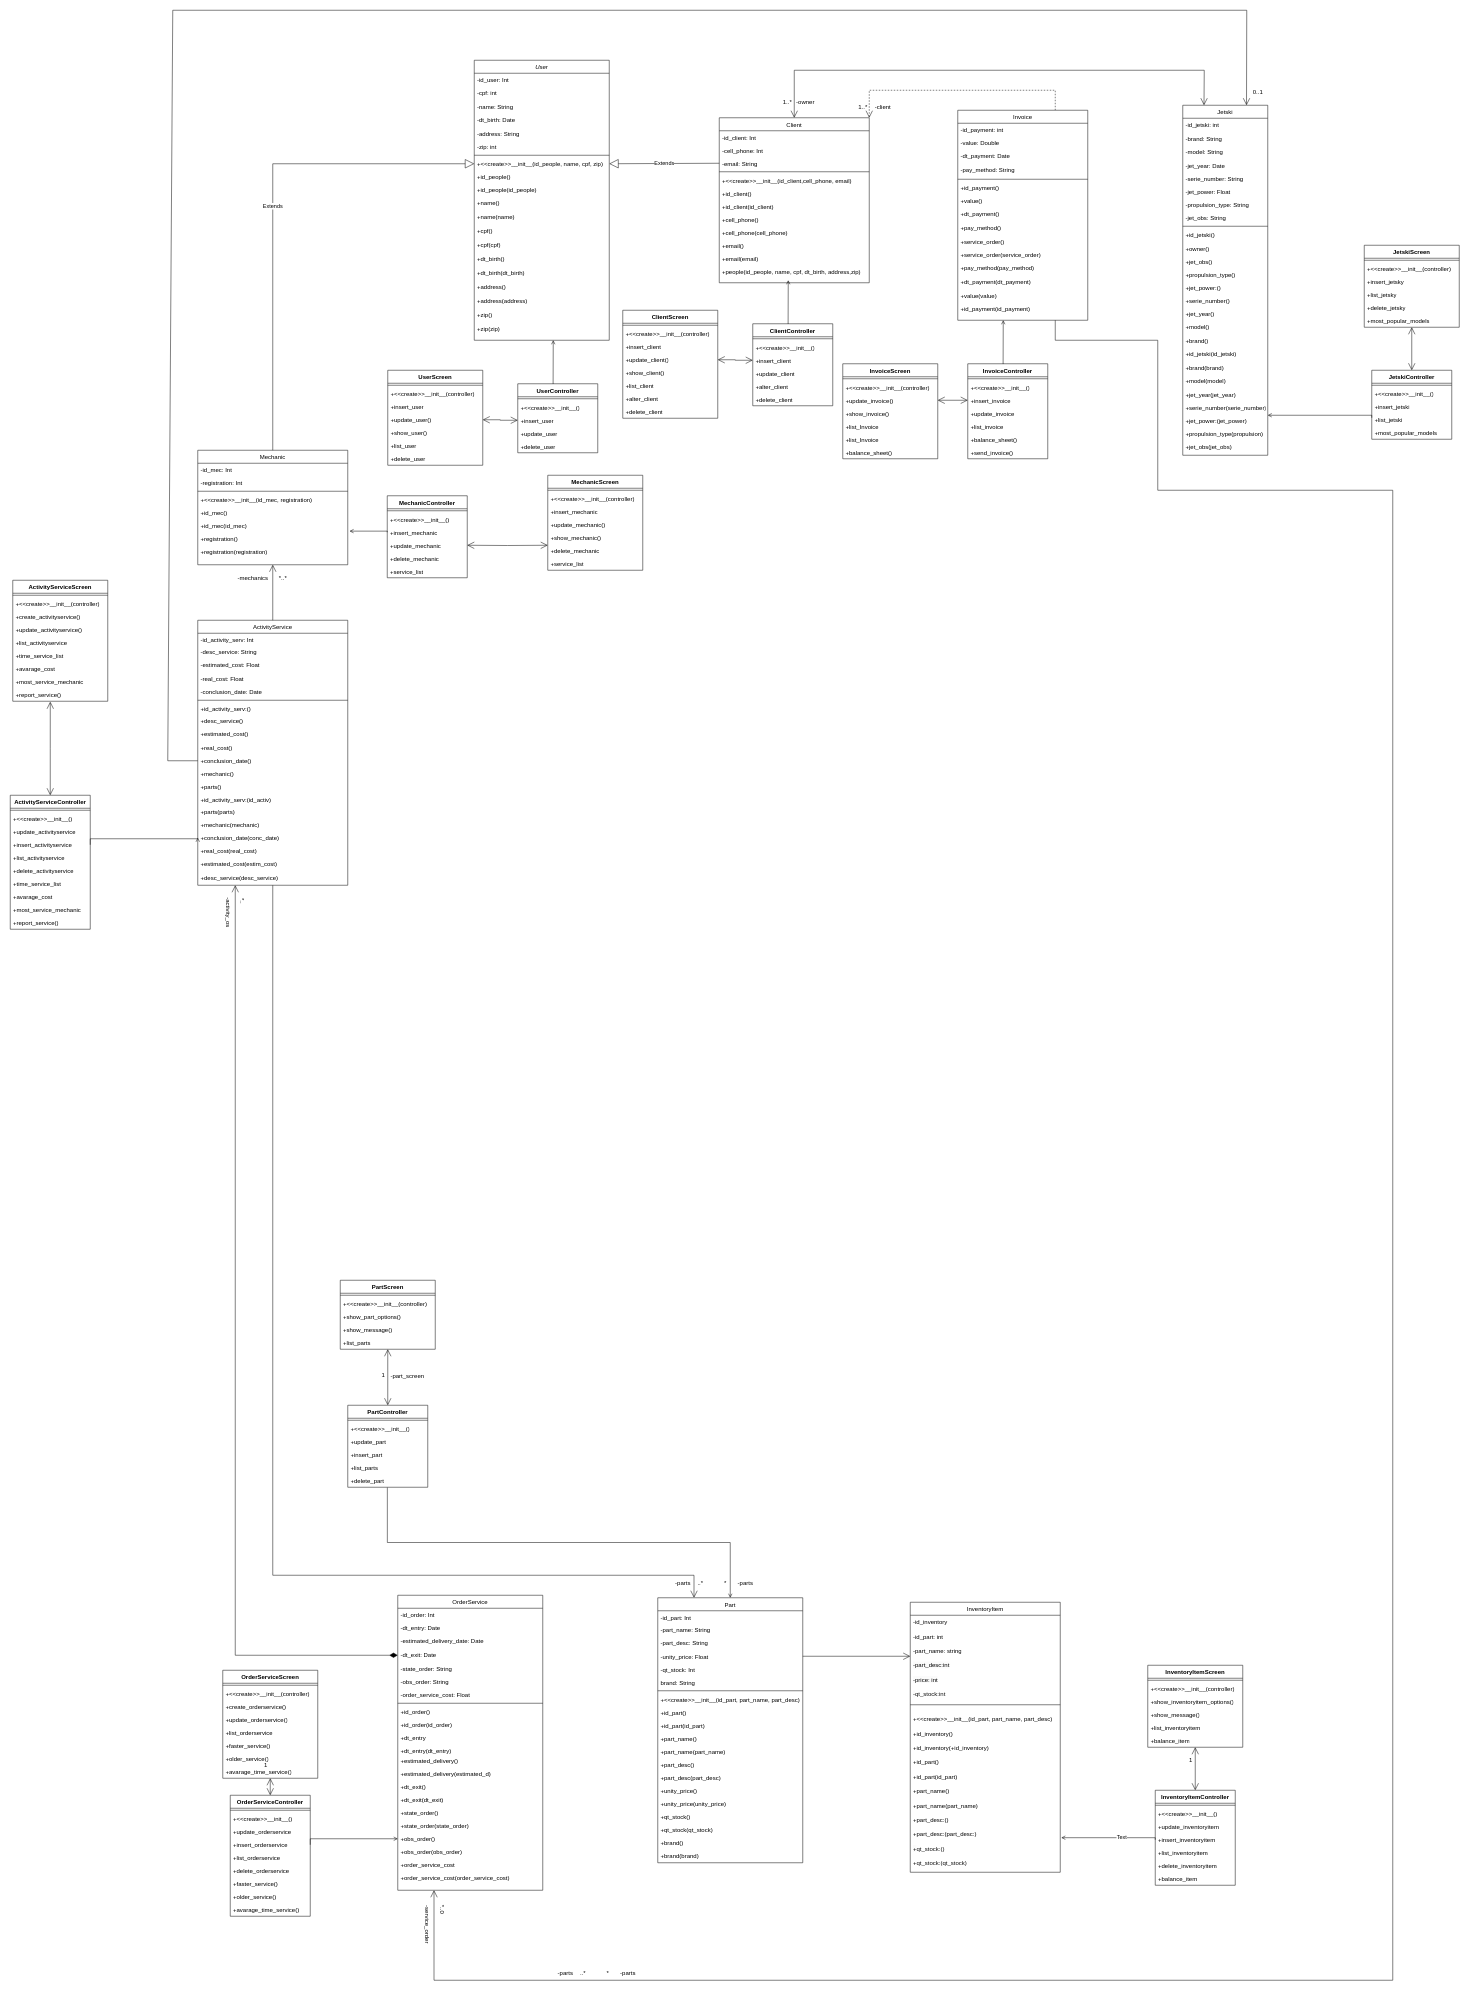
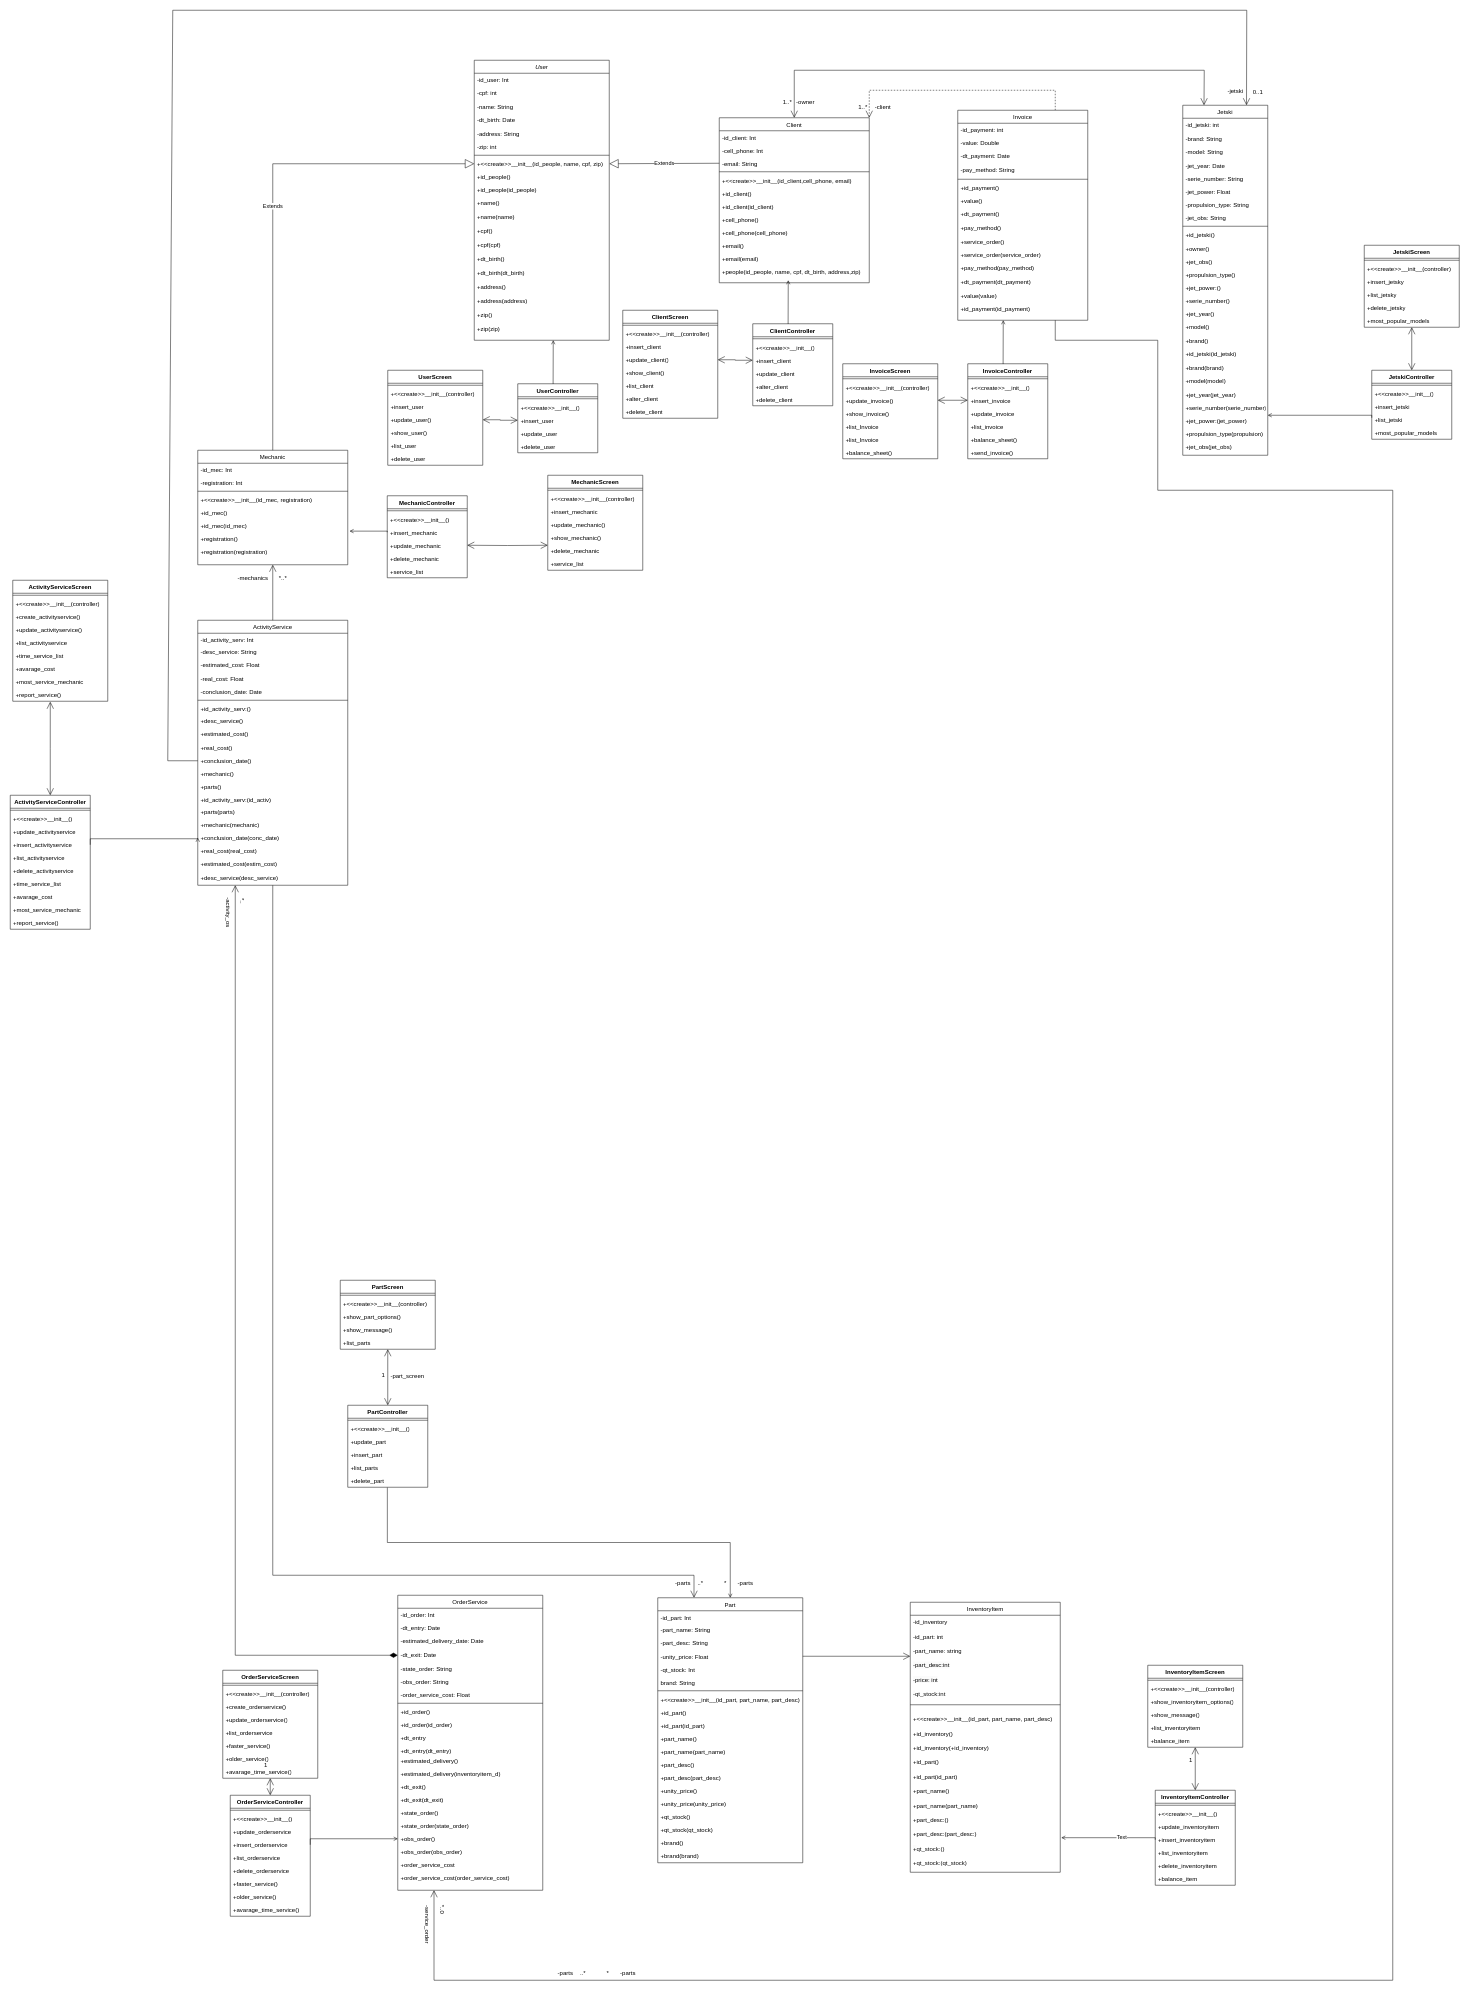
none -> (1235, 91)
(451, 1774) -> (457, 1774)
